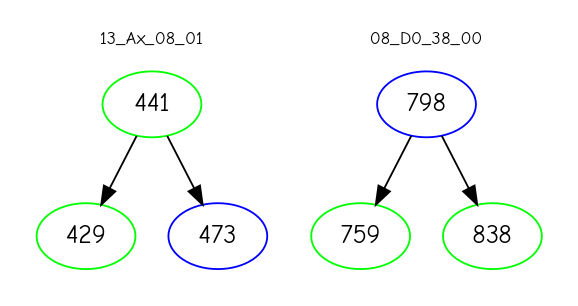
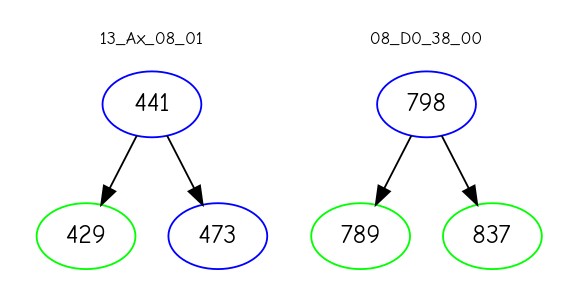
(152, 104) -> (152, 104)
(361, 236) -> (361, 236)
(492, 236) -> (492, 236)
